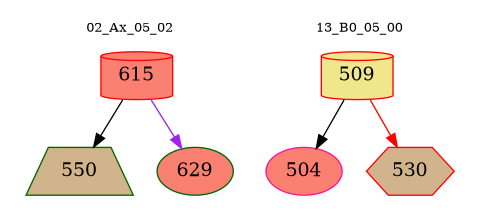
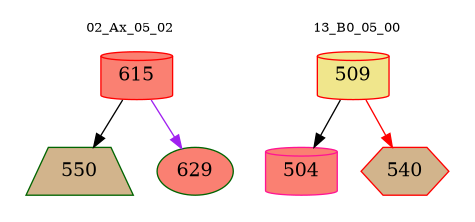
(304, 171) -> (301, 171)
(410, 171) -> (405, 171)
